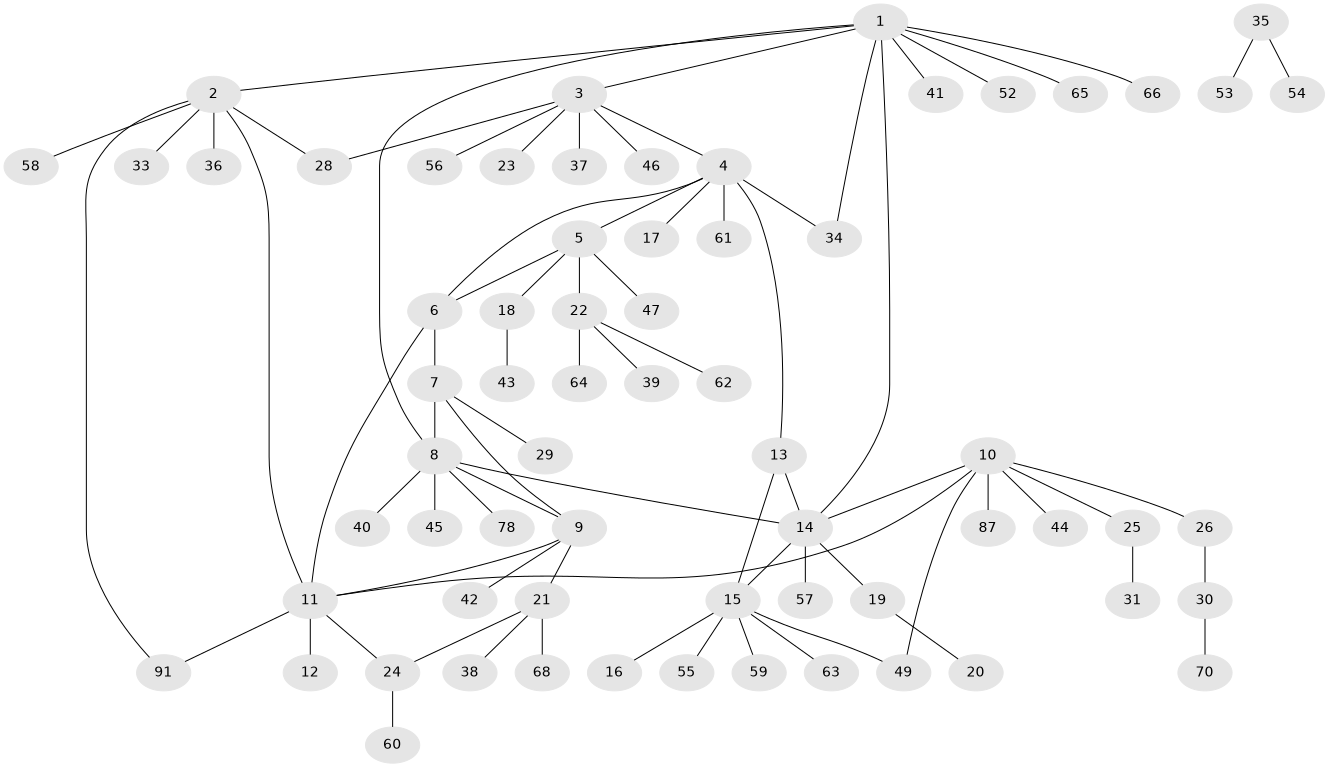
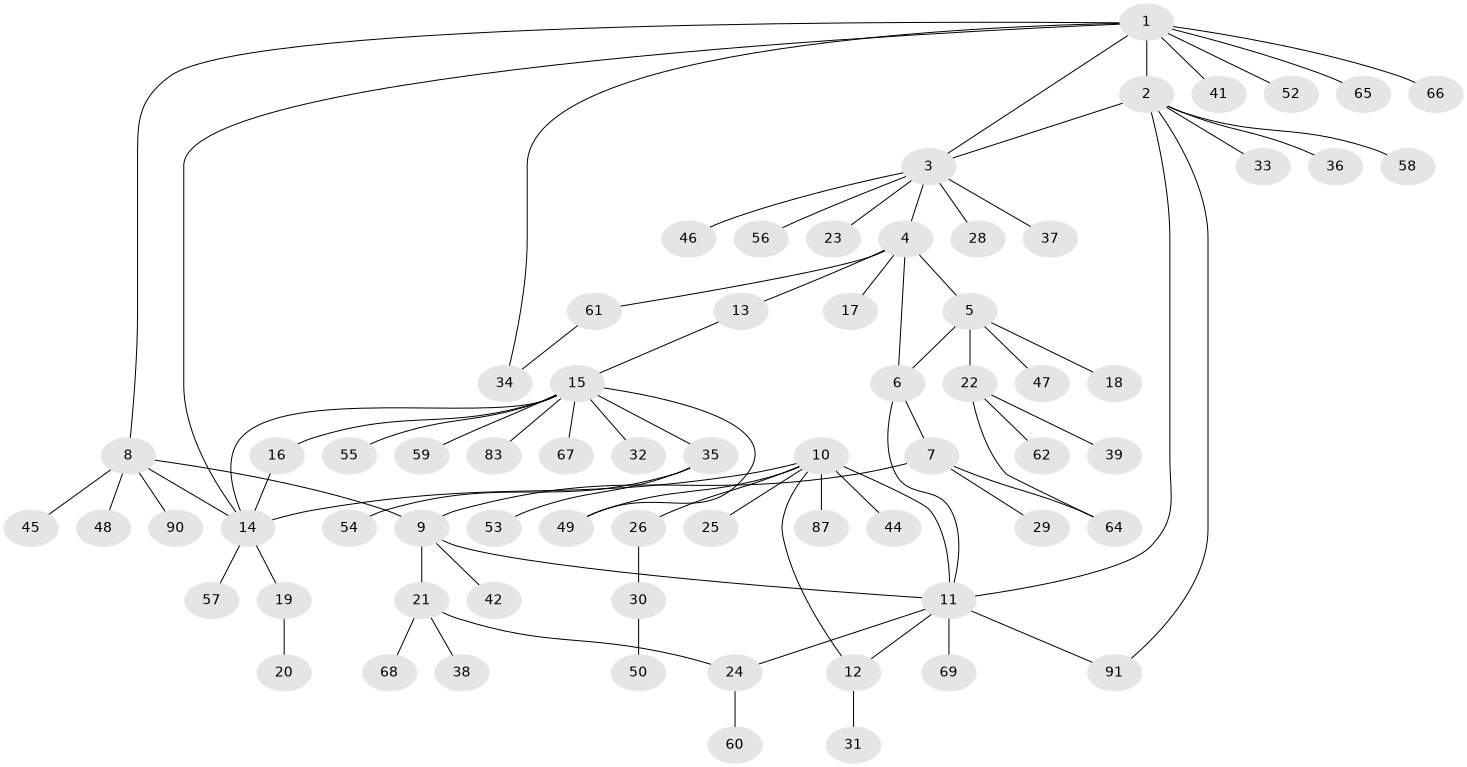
(269, 131) -> (1038, 131)
(779, 203) -> (550, 347)
(507, 384) -> none
(435, 420) -> (1024, 491)
none -> (644, 420)
none -> (566, 456)
none -> (639, 456)
(792, 492) -> (263, 492)
(363, 528) -> (176, 528)
(507, 528) -> (103, 528)
(1133, 564) -> (854, 709)
none -> (792, 567)
(831, 673) -> (494, 456)
none -> (949, 673)
(1205, 673) -> (639, 673)
